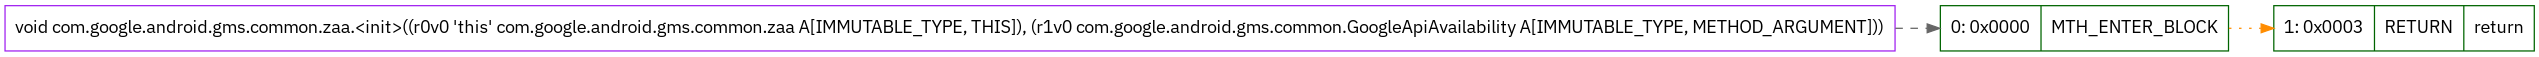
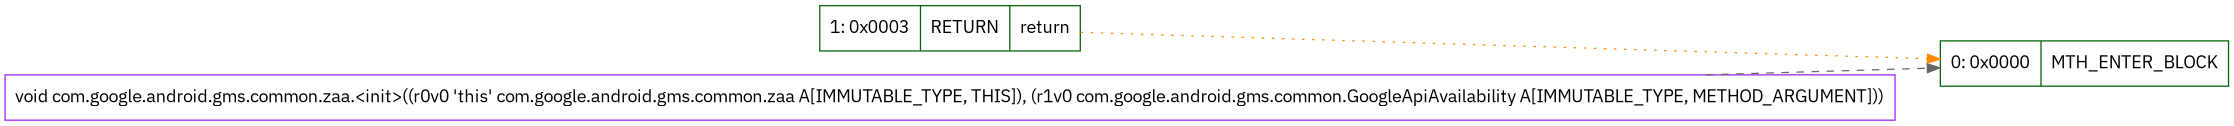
(2245, 28) -> (1504, 46)
